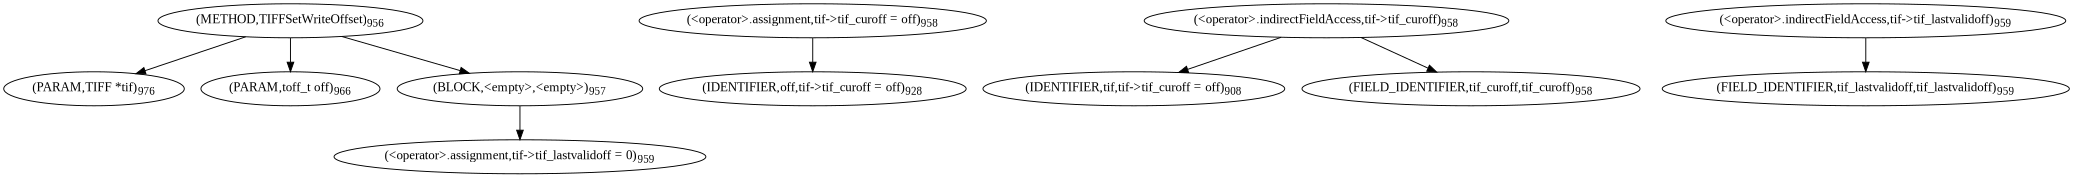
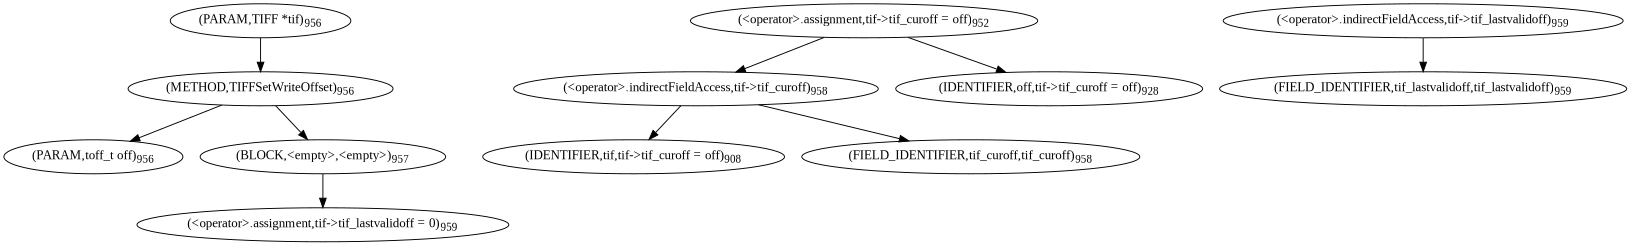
(930, 19) -> (981, 19)
none -> (785, 53)
(195, 54) -> (261, 50)
(147, 87) -> (313, 19)
(343, 87) -> (146, 155)
